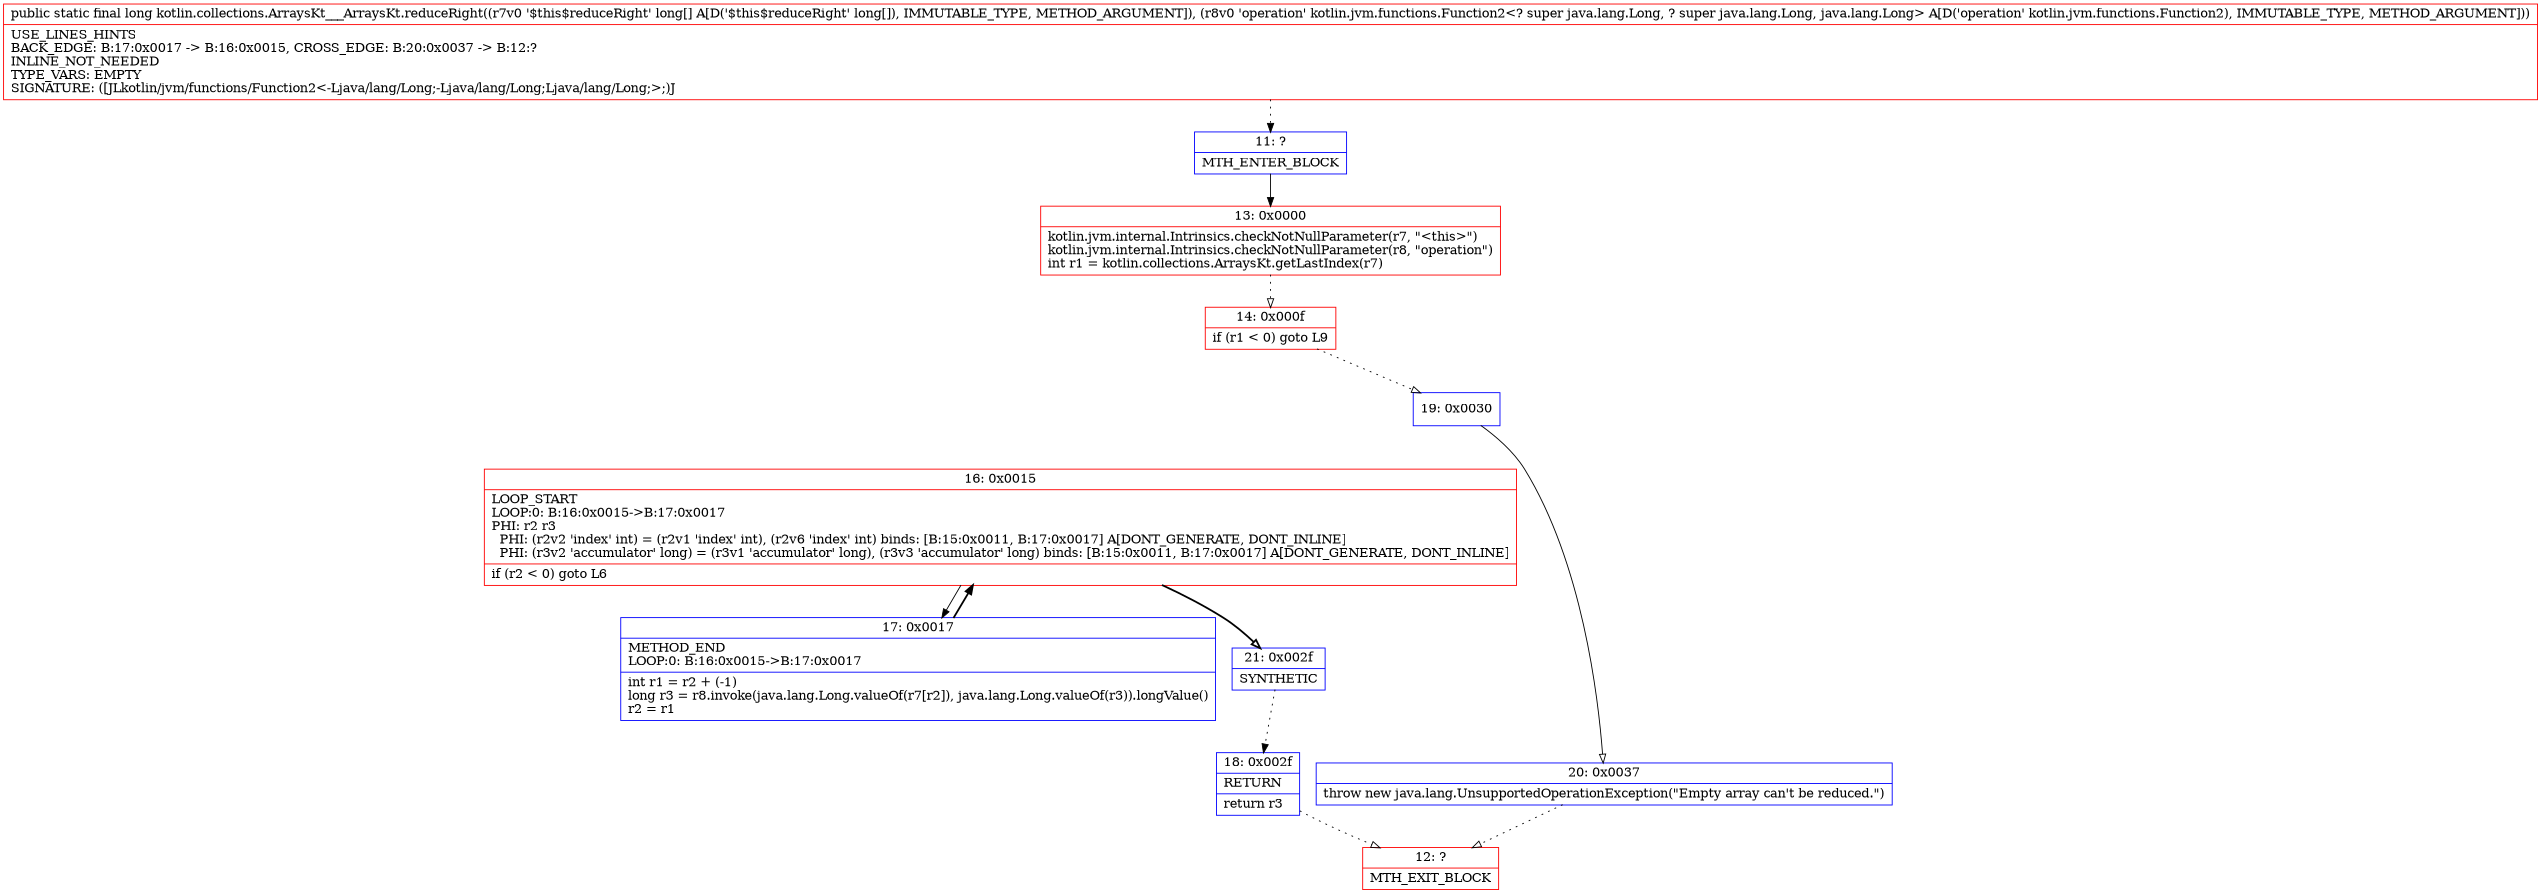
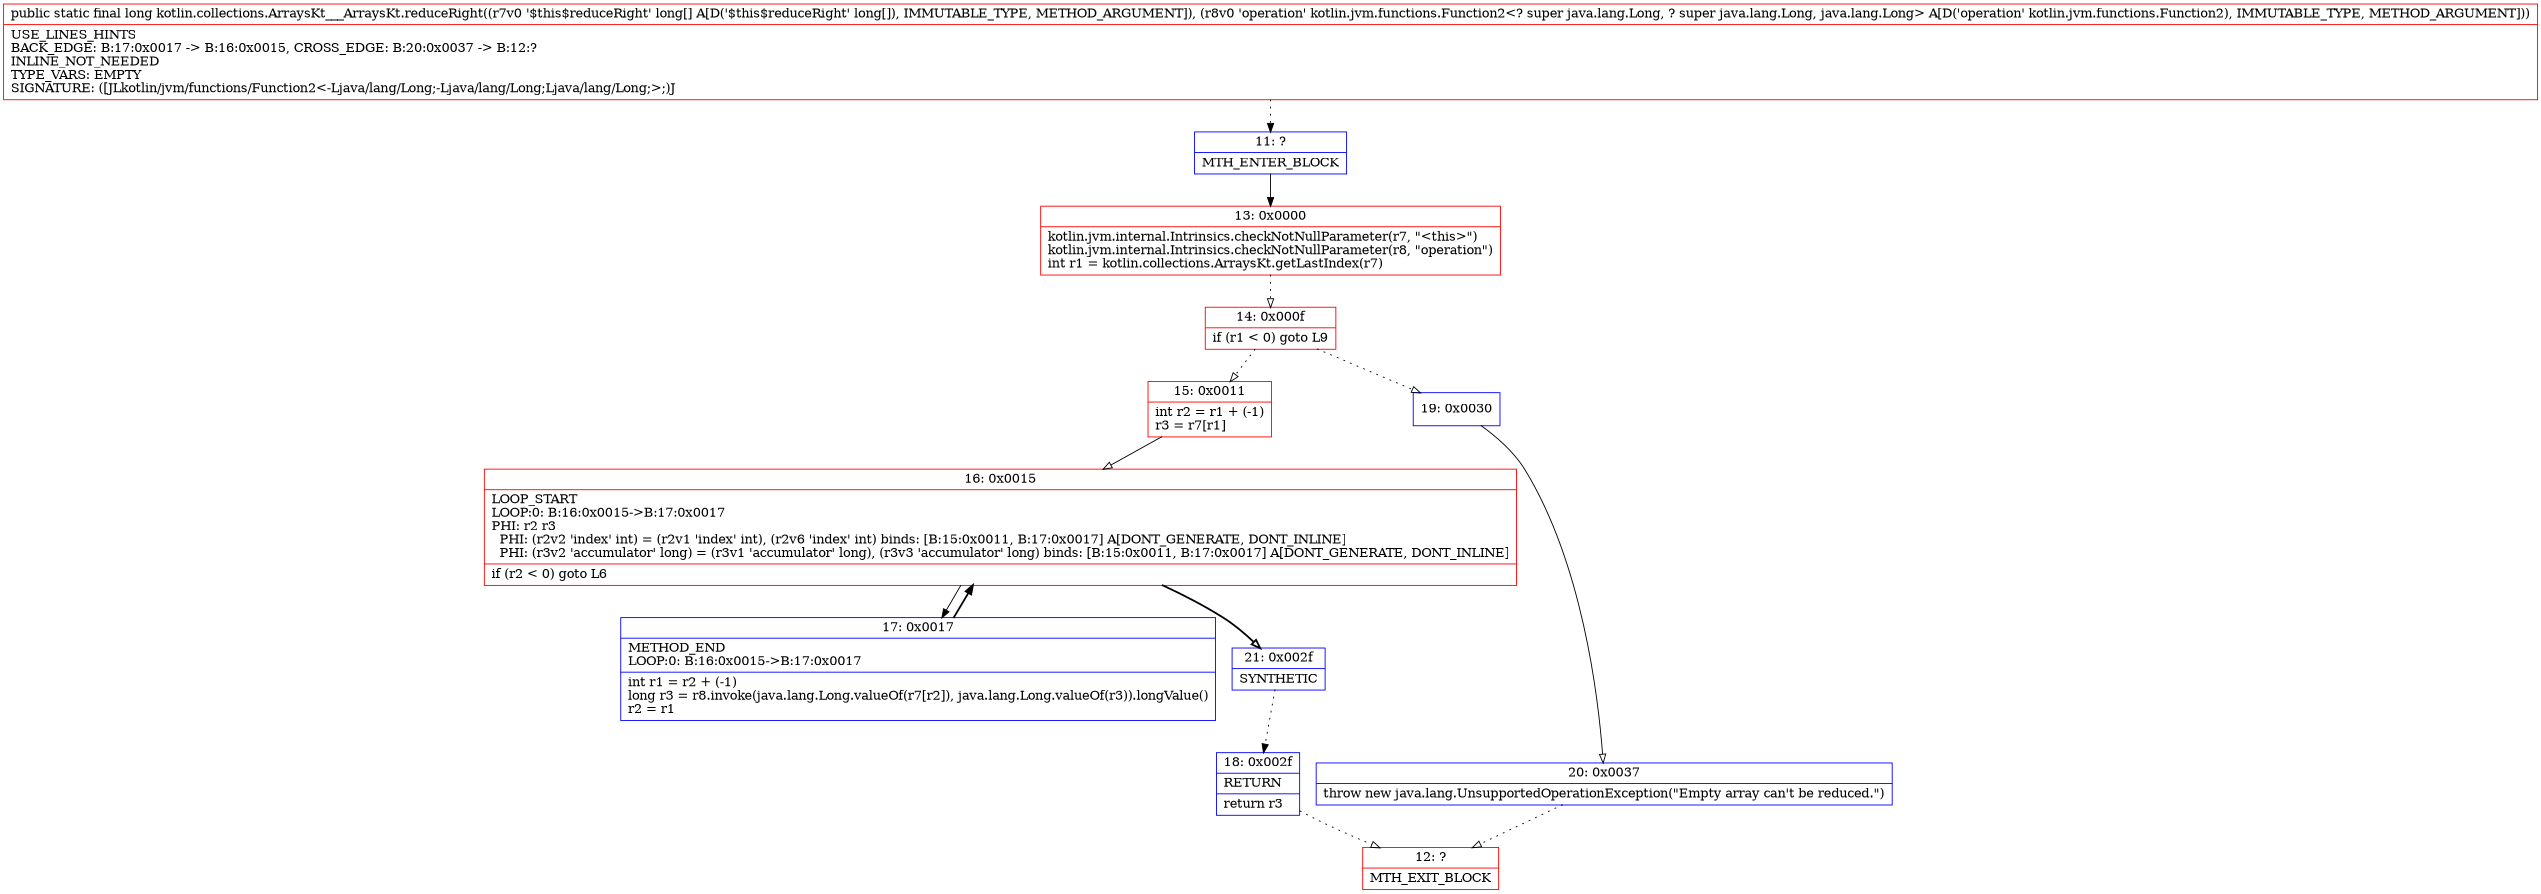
none -> (1210, 409)
